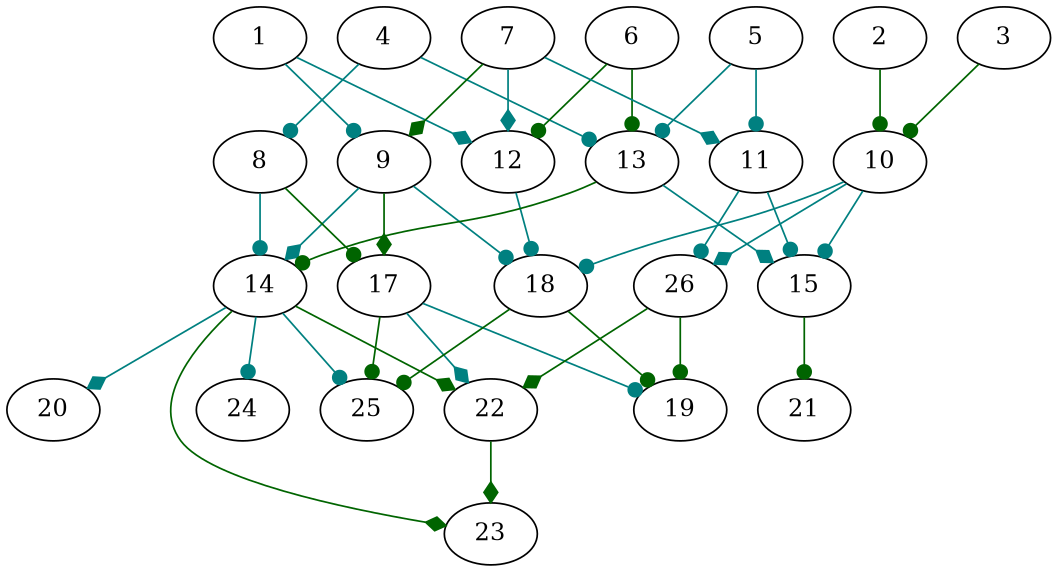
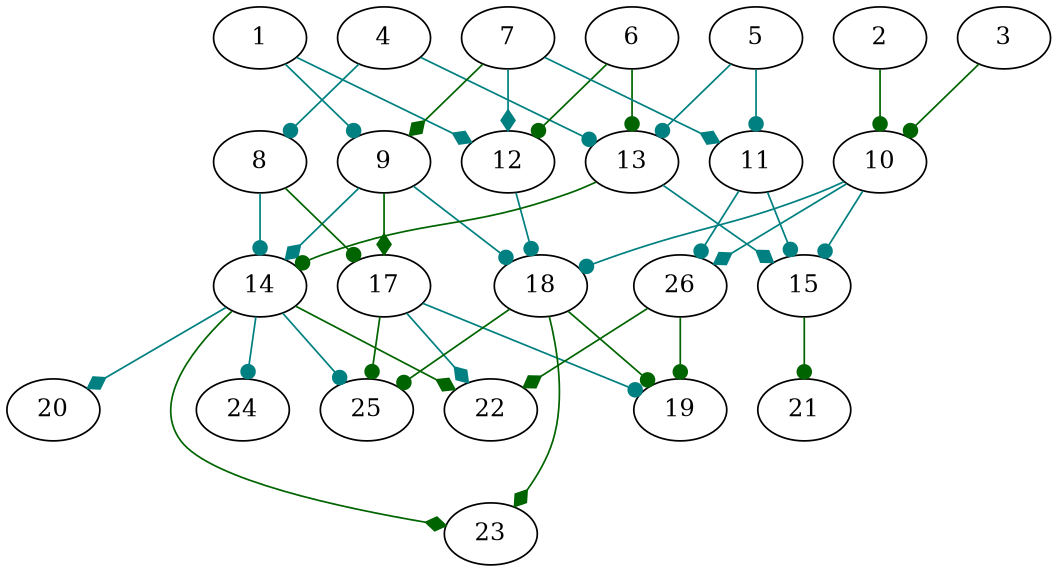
(491, 462) -> (559, 406)
